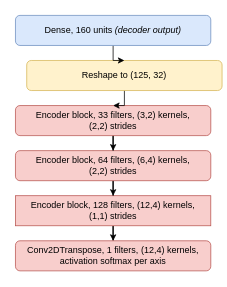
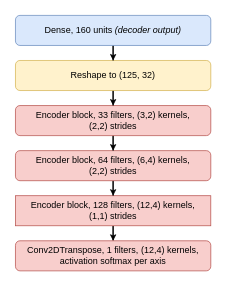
(124, 75) -> (113, 75)
